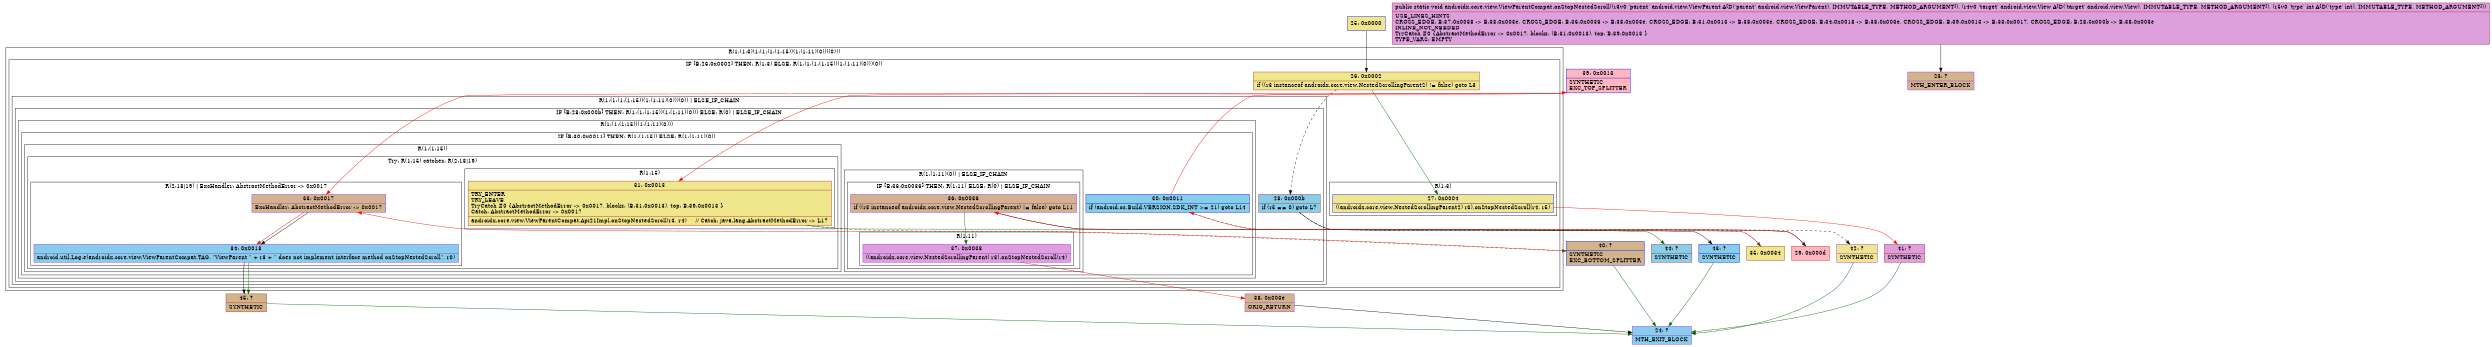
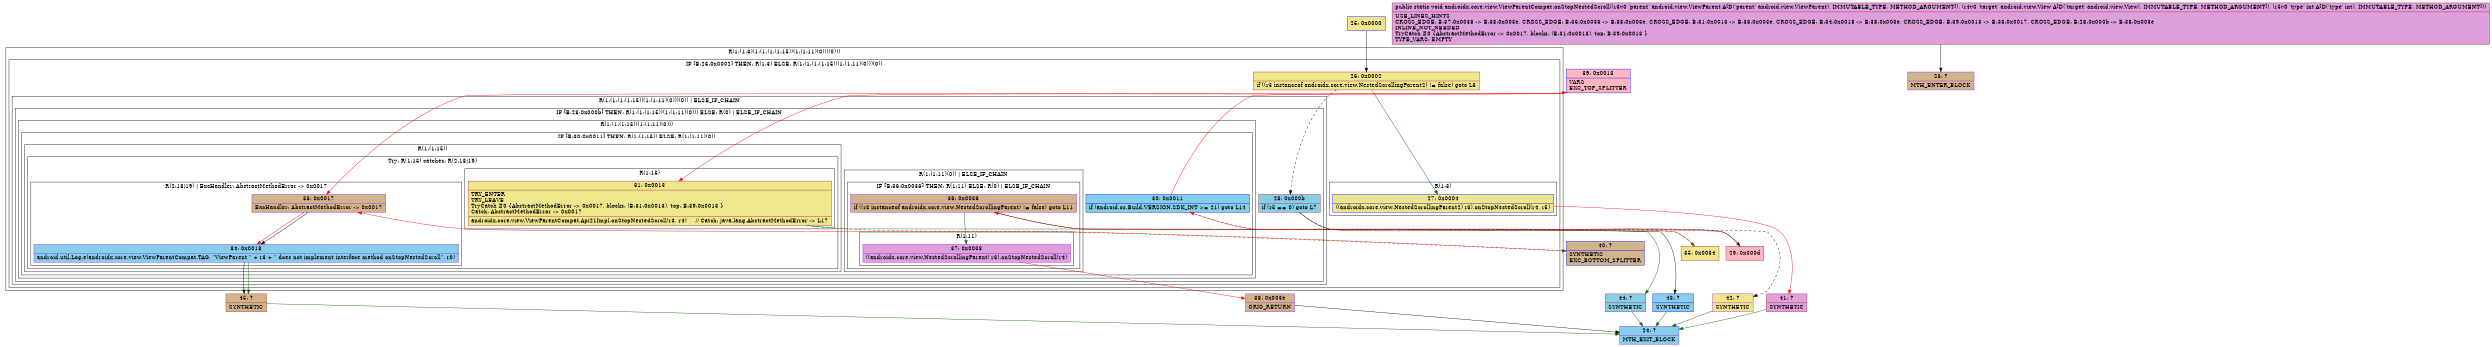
(1586, 82) -> (1577, 82)
(1633, 294) -> (1636, 317)
